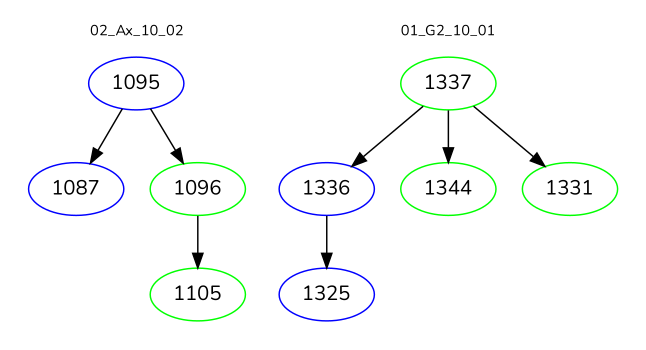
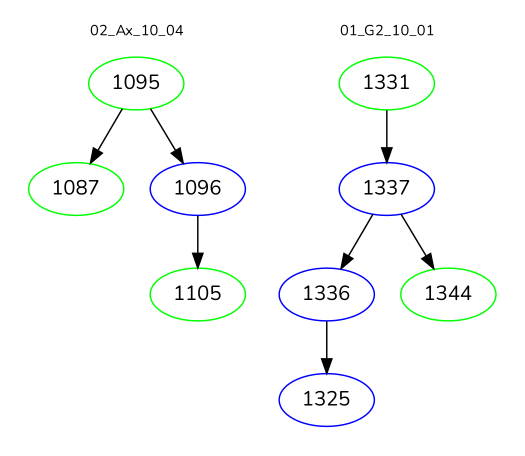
(137, 32) -> (137, 32)
(136, 84) -> (136, 84)
(448, 84) -> (387, 189)
(503, 131) -> (387, 129)
(76, 189) -> (76, 189)
(198, 189) -> (198, 189)
